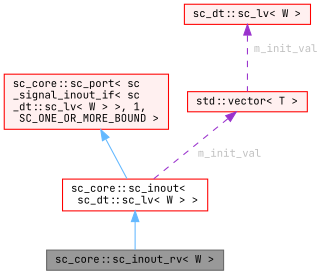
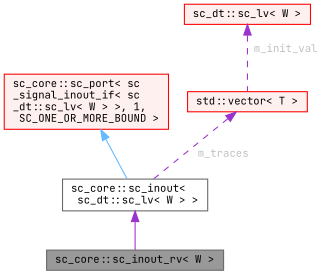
(227, 154) -> (220, 154)
(135, 195) -> (135, 195)
(135, 236) -> (135, 236)
